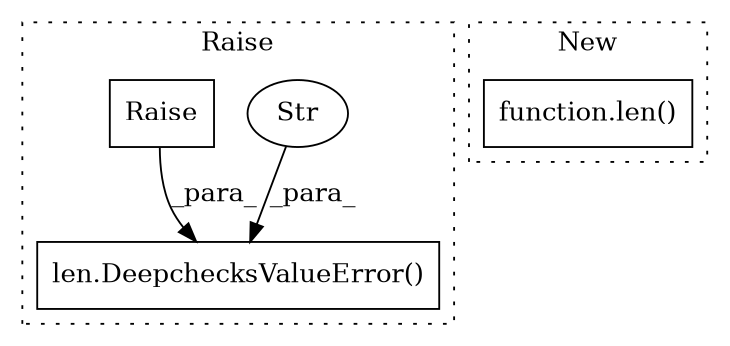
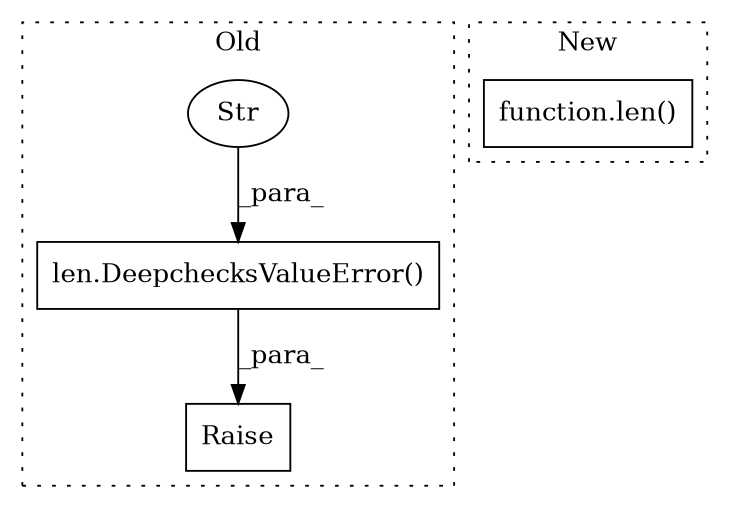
(238, 44) -> (238, 44)
(165, 190) -> (238, 347)
